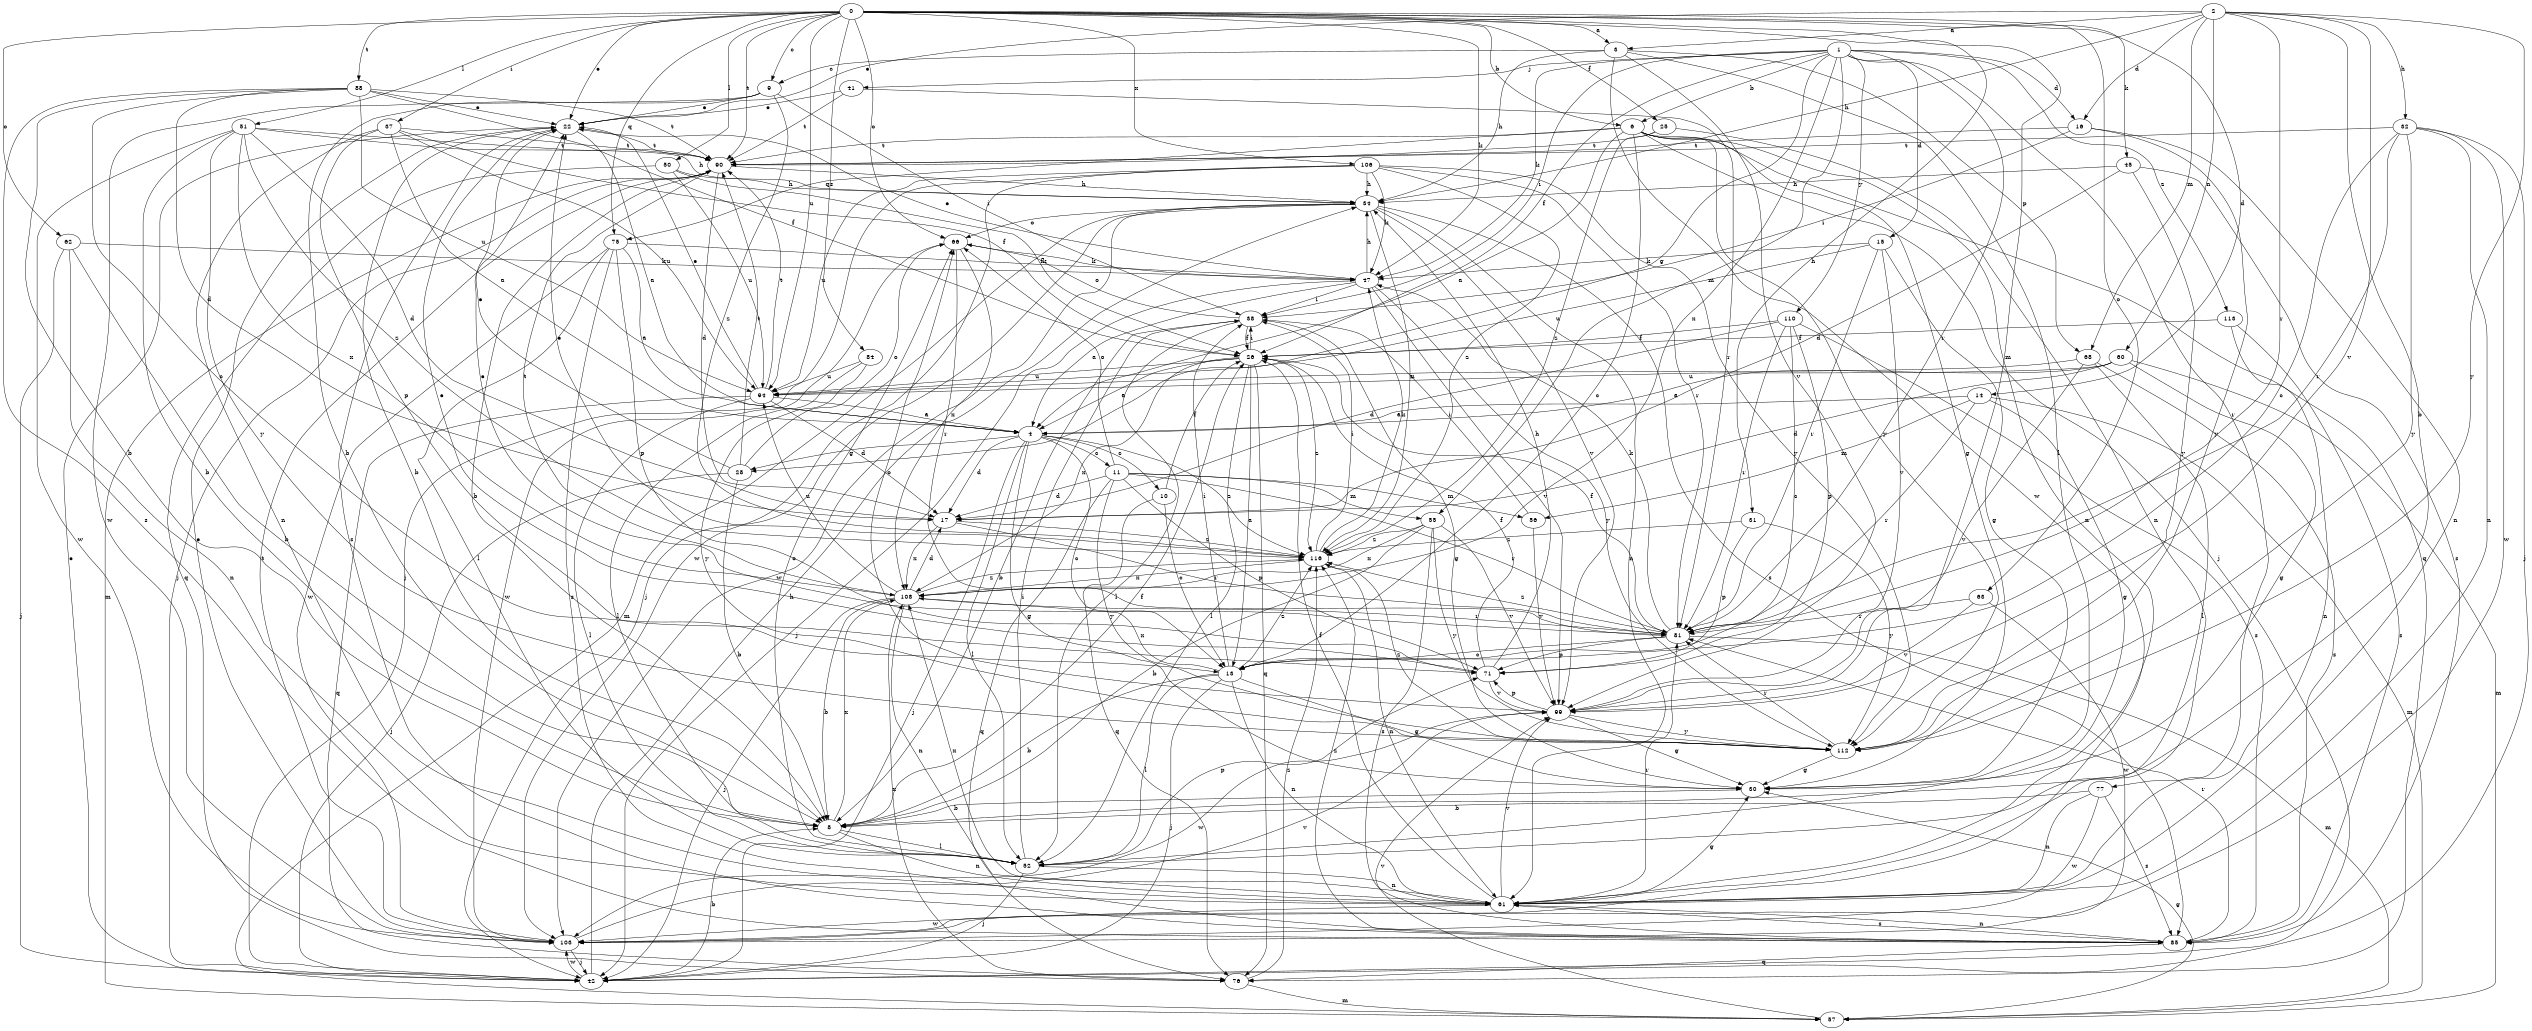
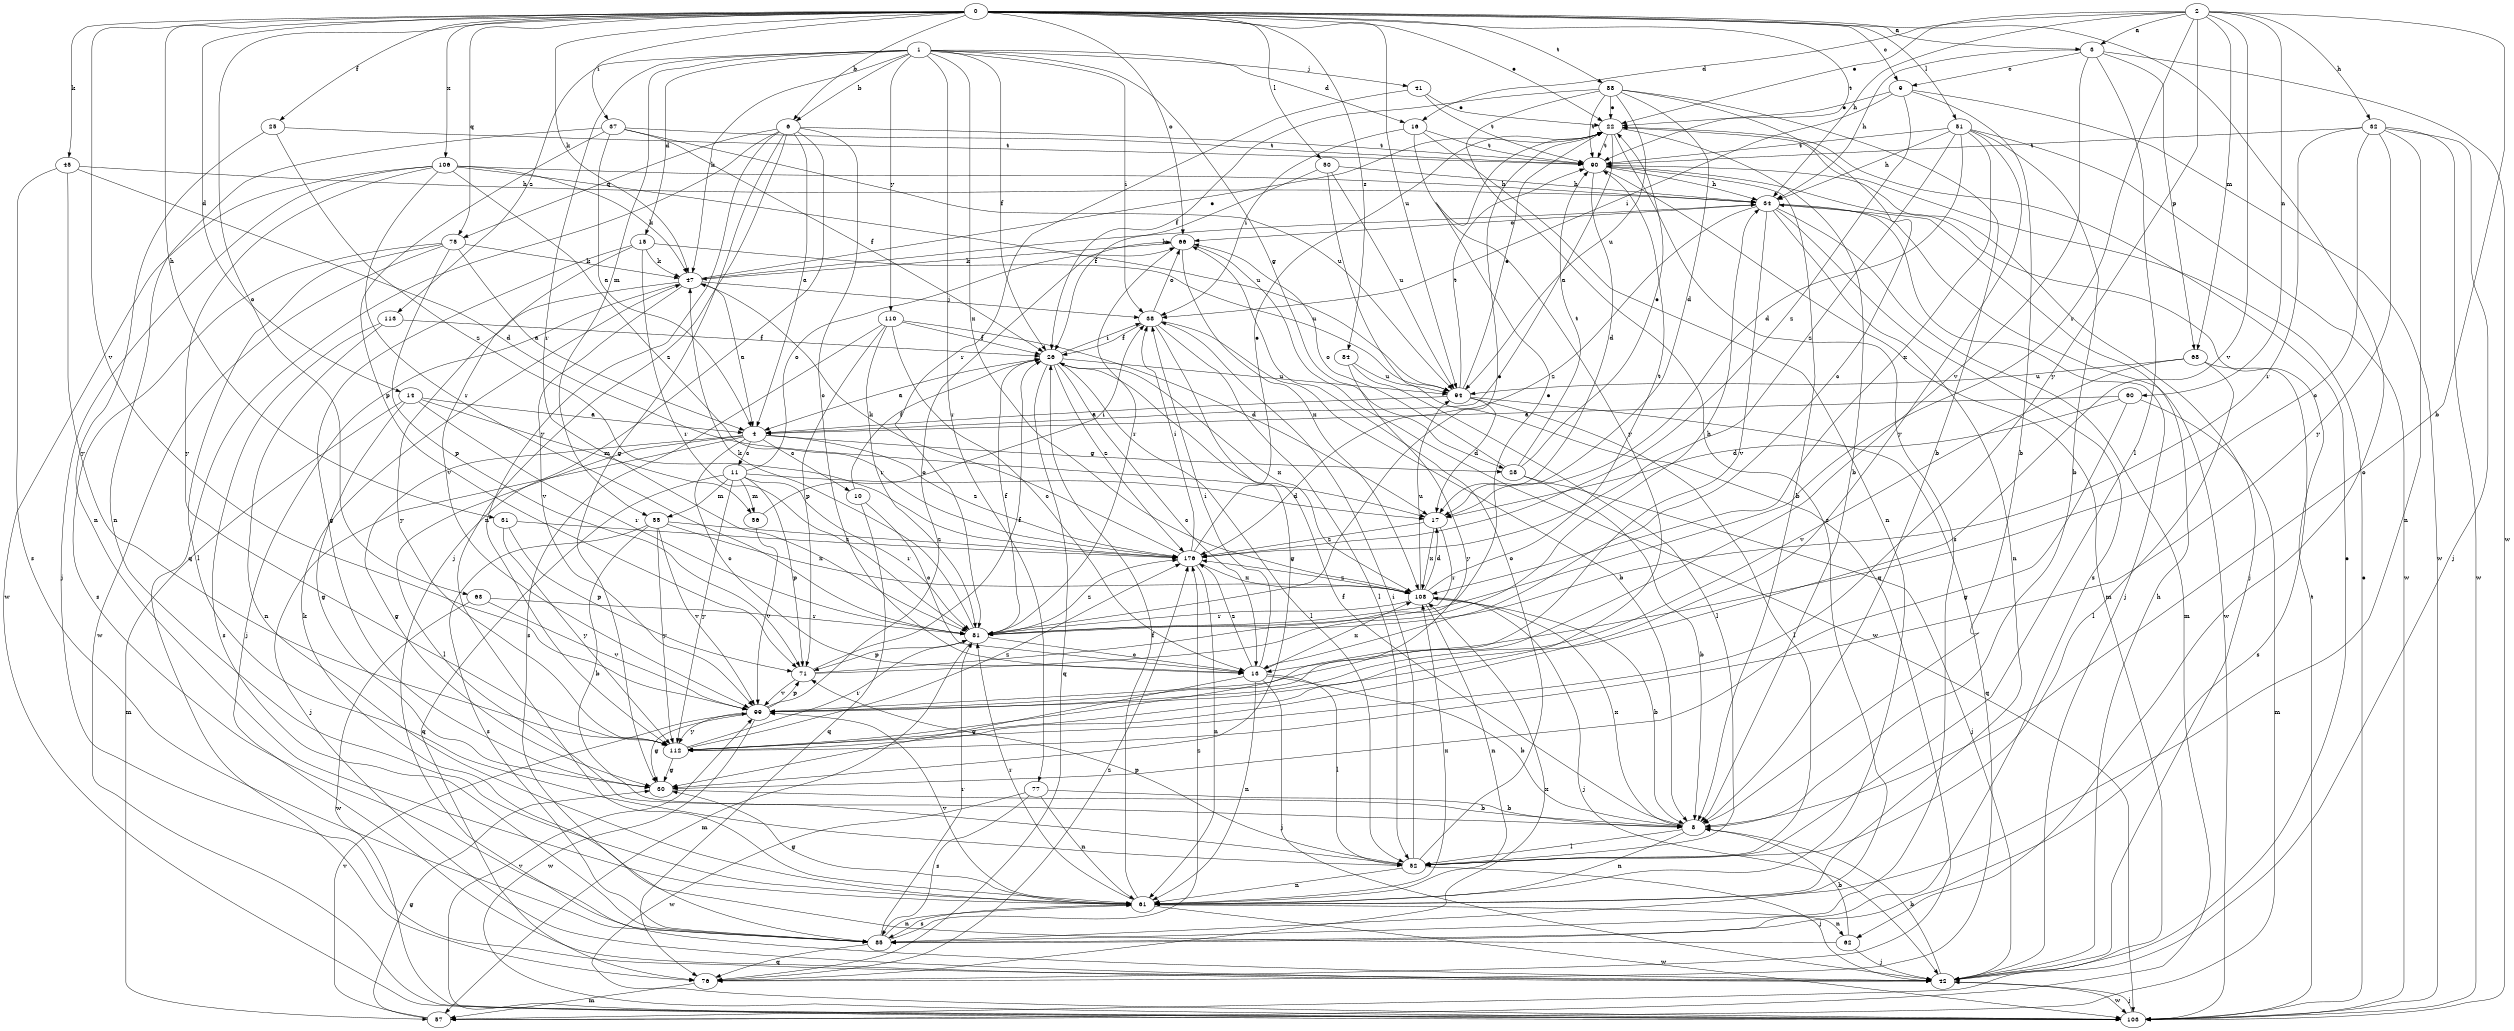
(1317, 300) -> (949, 300)
(2008, 357) -> (111, 357)
(1445, 379) -> none
(978, 464) -> none
(1250, 520) -> (1187, 520)
(1316, 559) -> (1190, 559)
(601, 863) -> (1500, 907)
